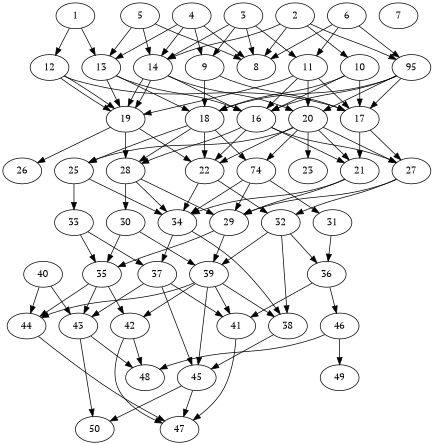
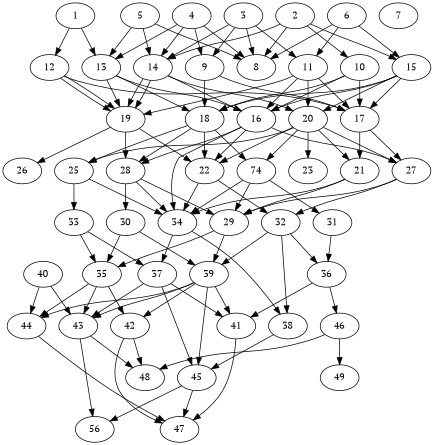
(411, 67) -> (411, 67)
(313, 147) -> (189, 152)
(245, 298) -> (133, 303)
(95, 429) -> (95, 429)
